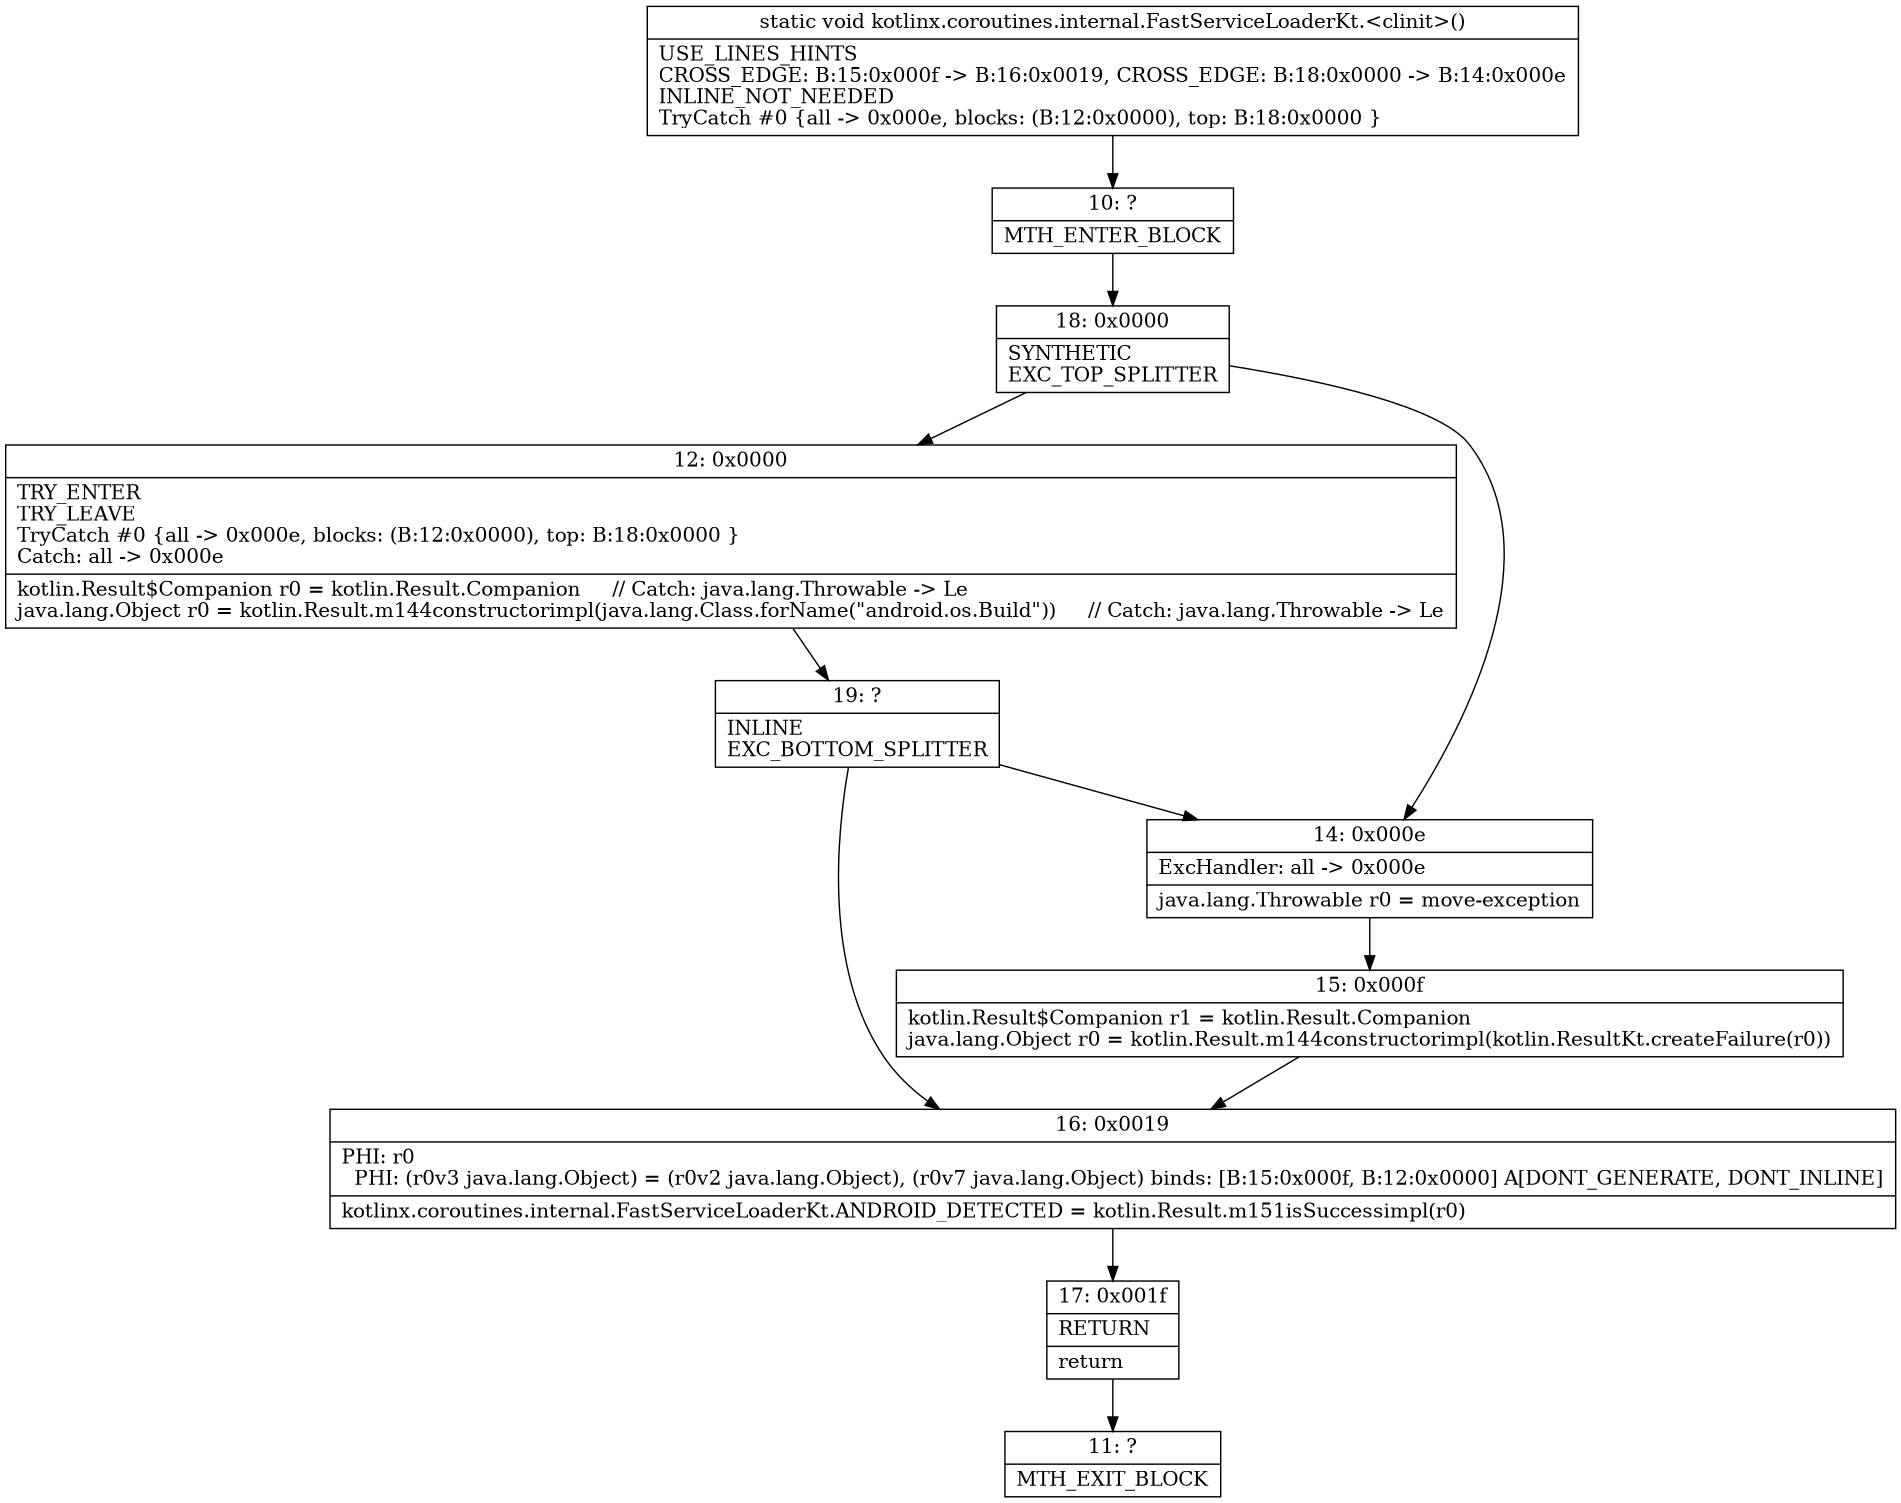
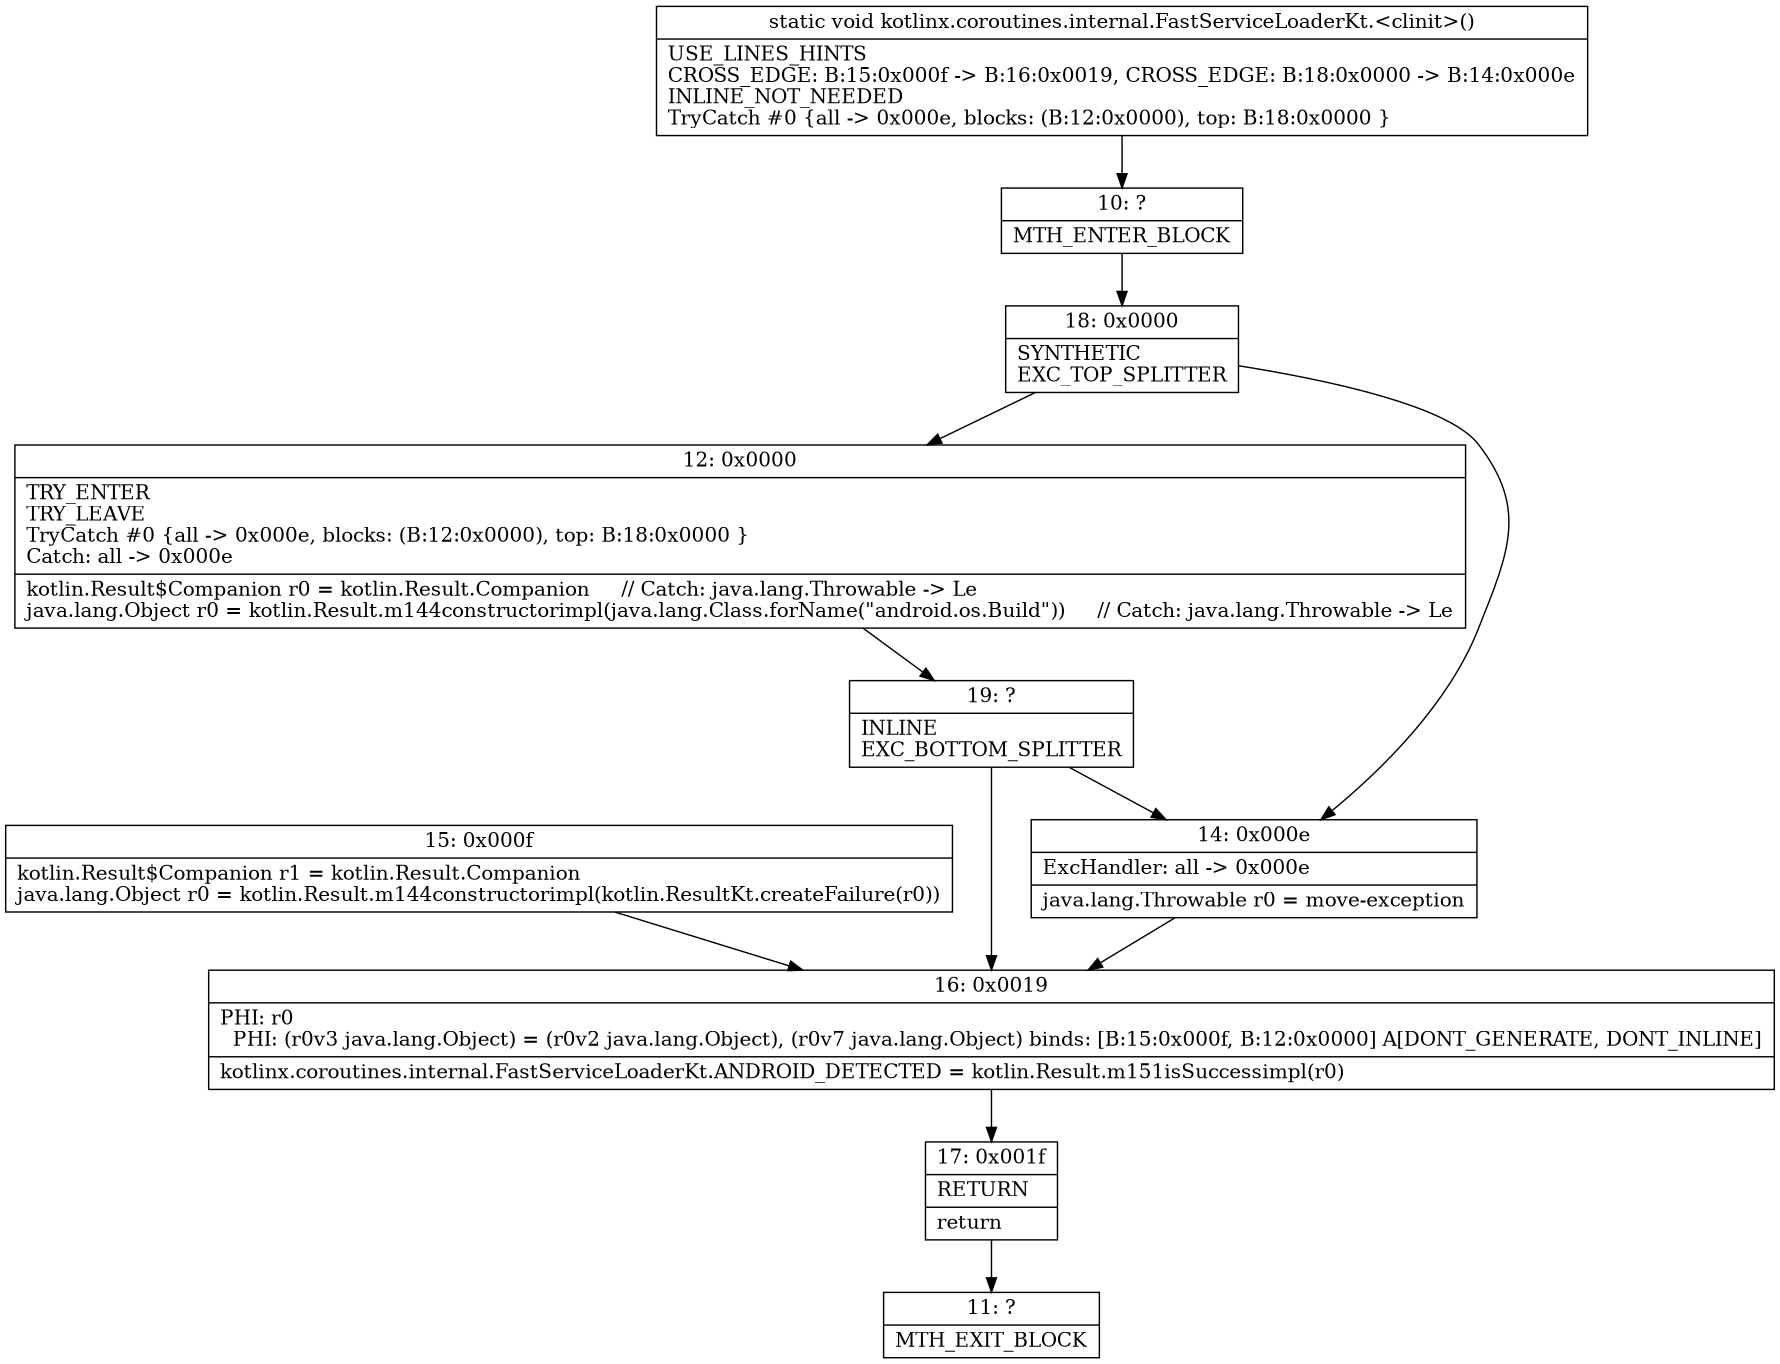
(1370, 937) -> (1138, 940)
